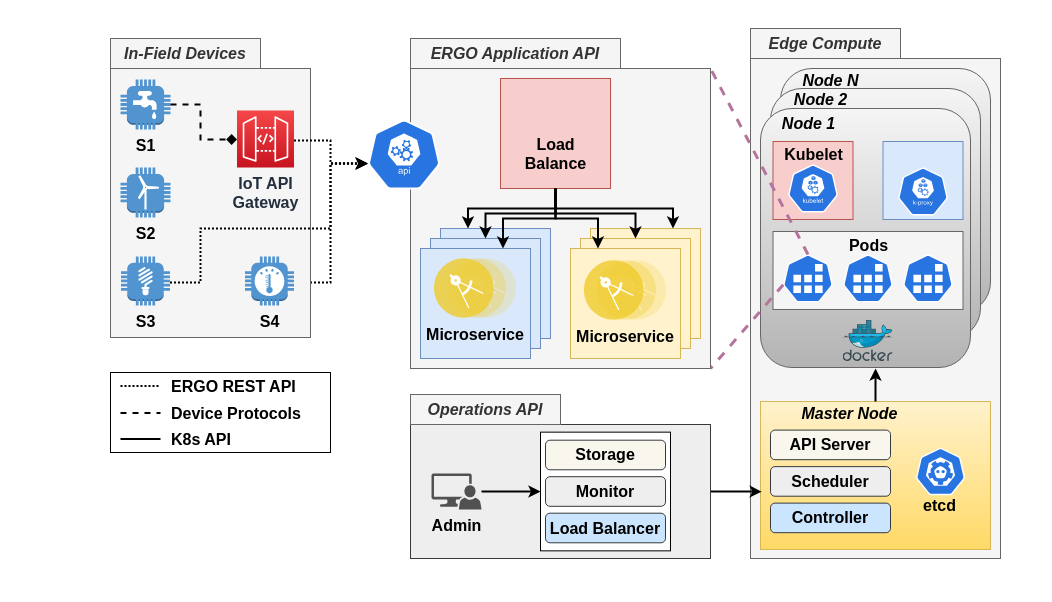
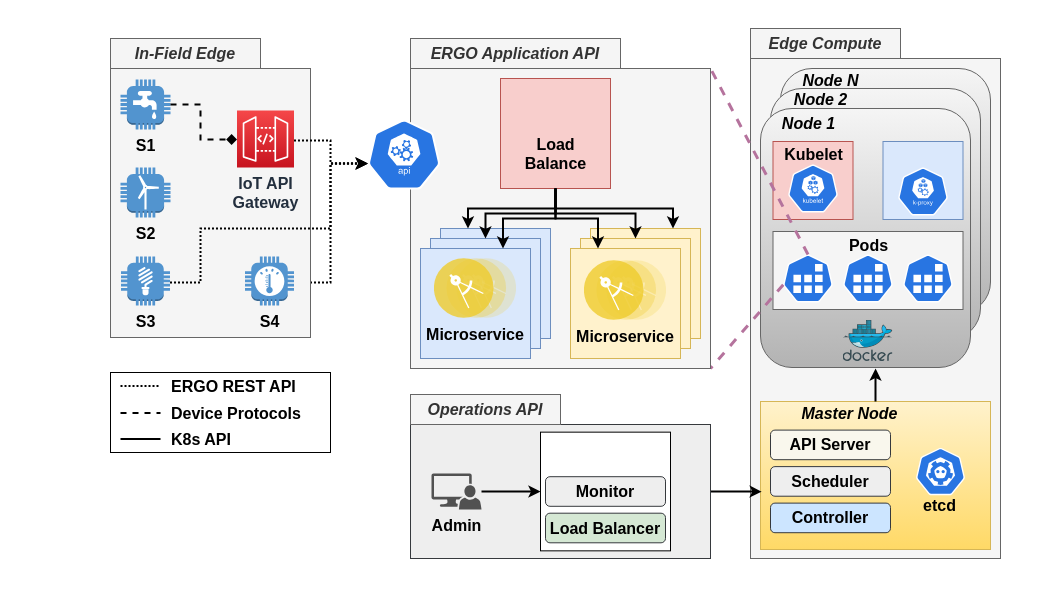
(186, 54) -> (186, 54)
(606, 455) -> none
(606, 528) -> (606, 528)
